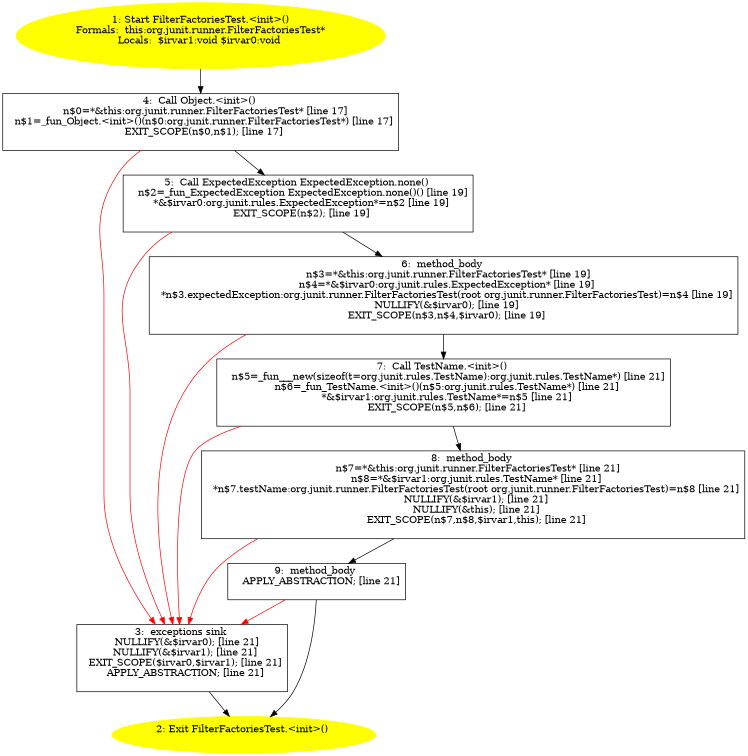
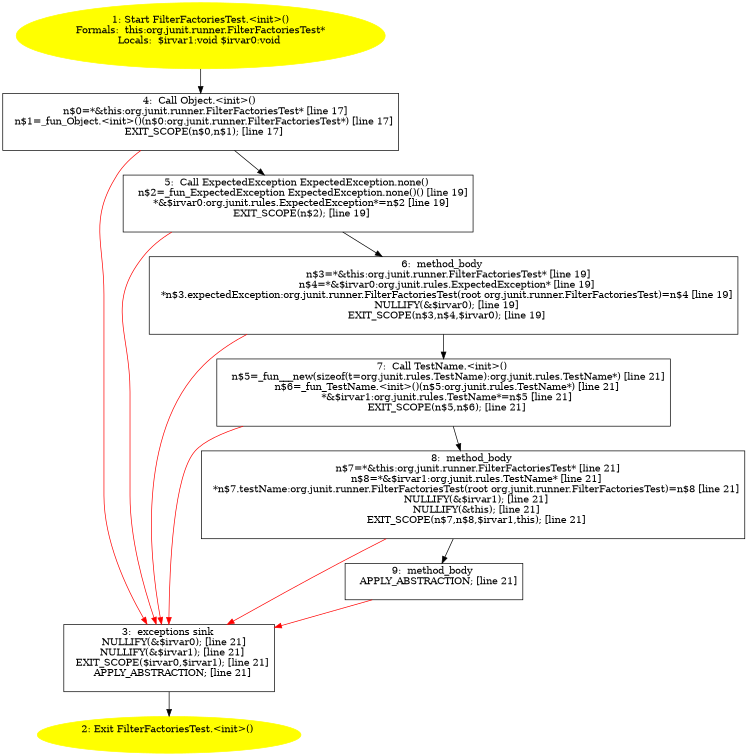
(307, 660) -> none
